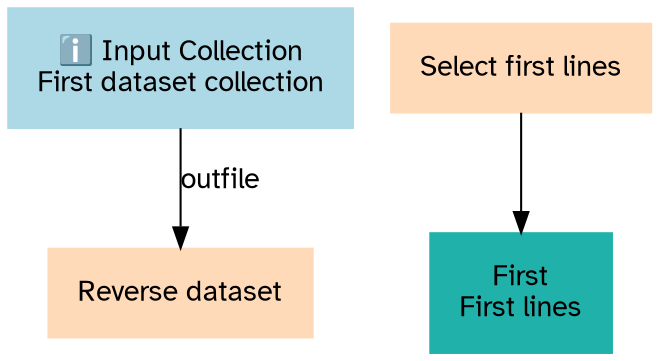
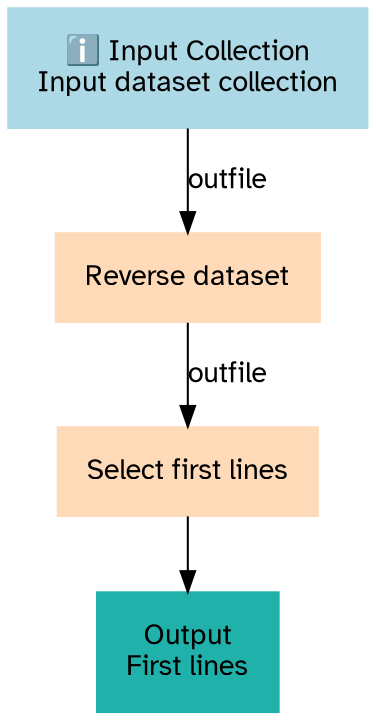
(181, 68) -> (188, 68)
(521, 293) -> (188, 652)
none -> (188, 364)
